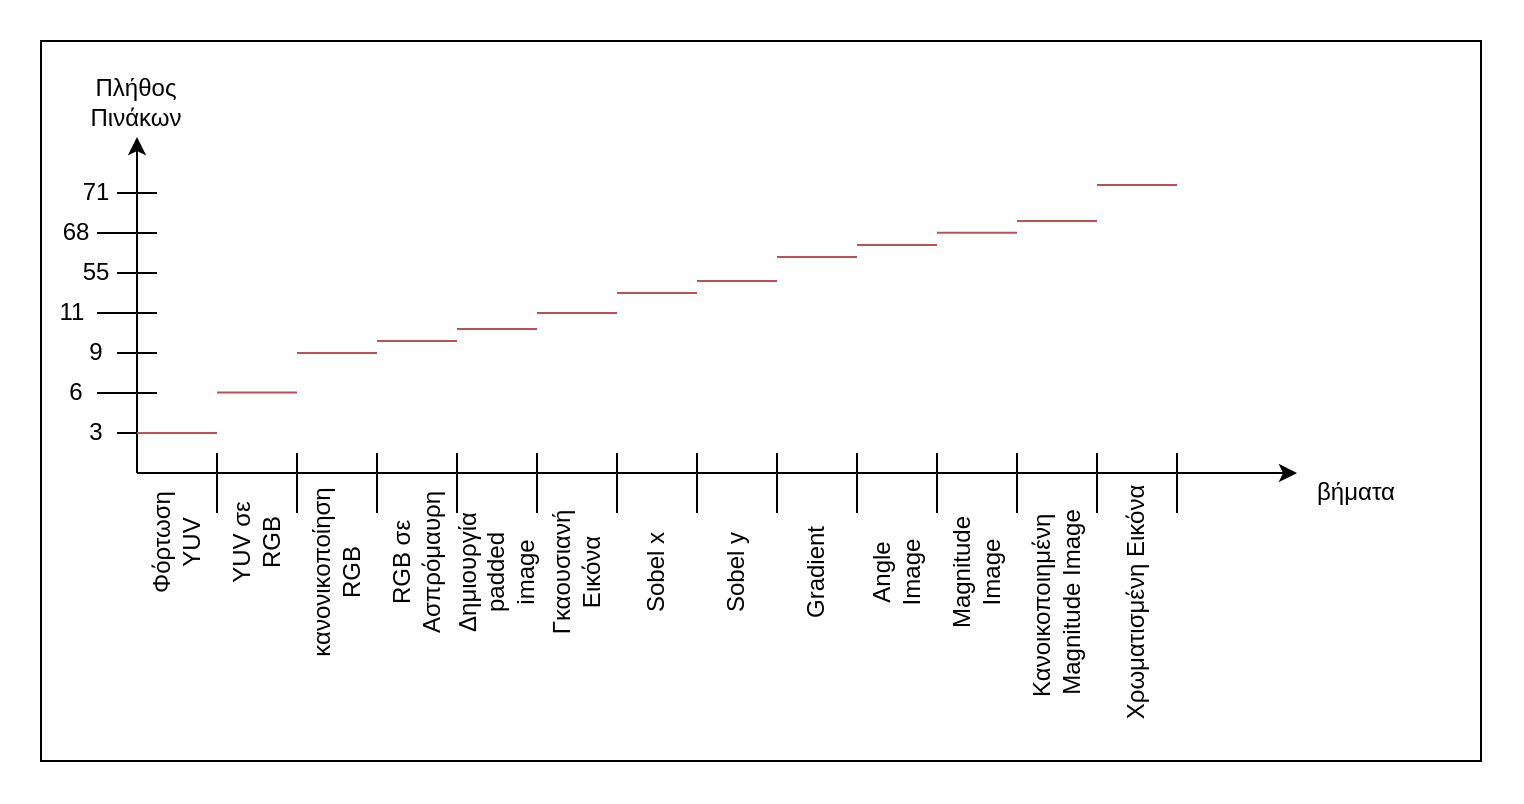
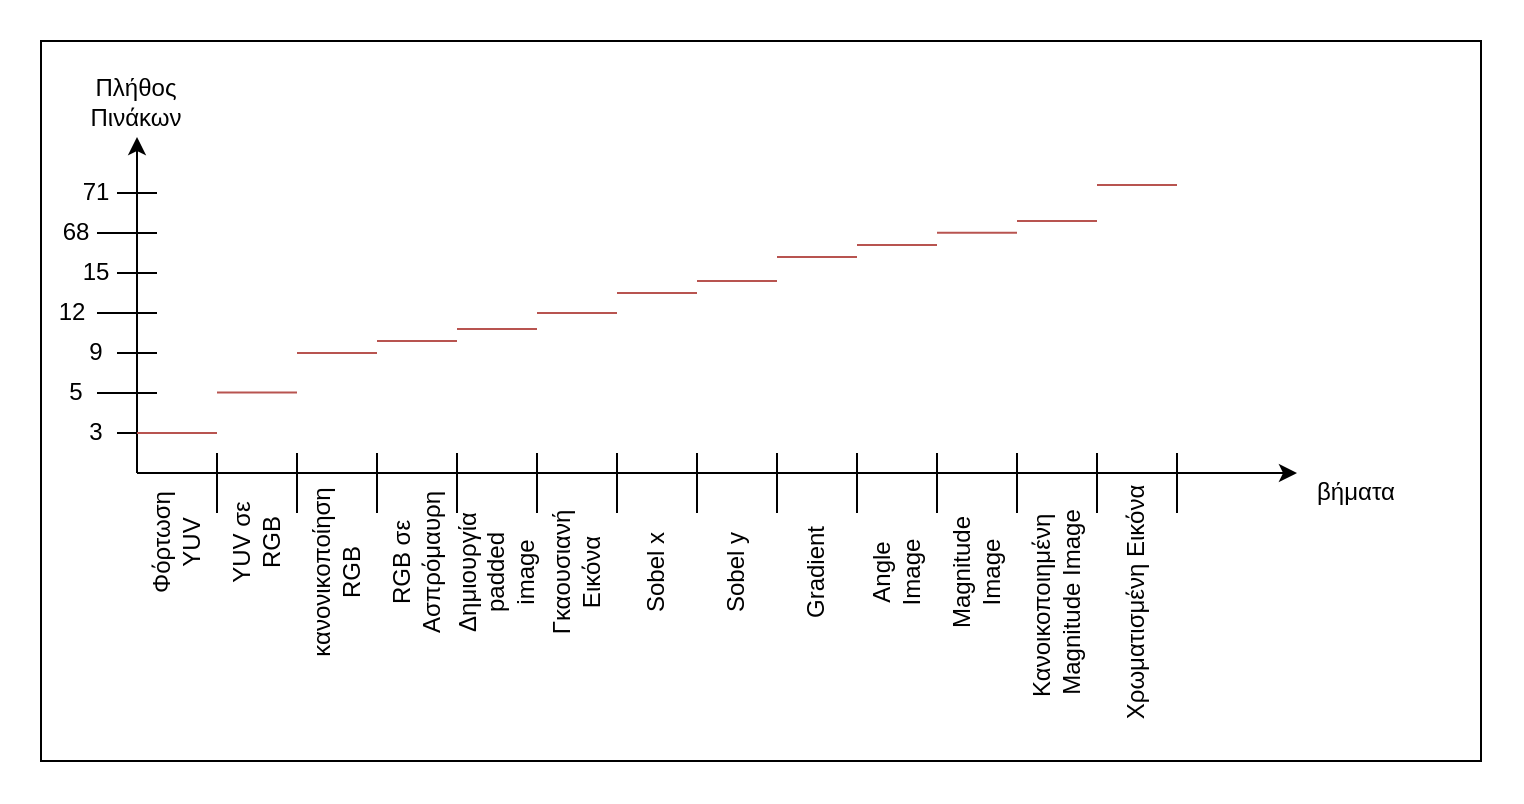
(97, 273) -> (97, 273)
(73, 313) -> (73, 313)
(77, 393) -> (77, 393)
